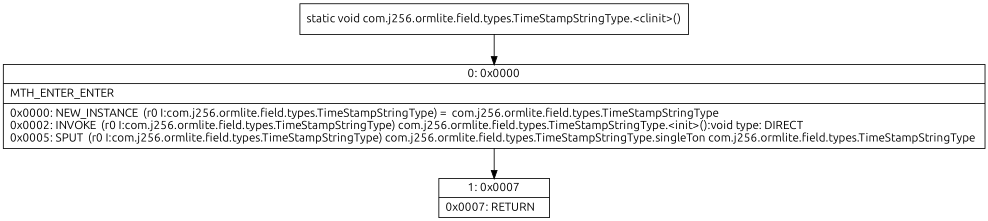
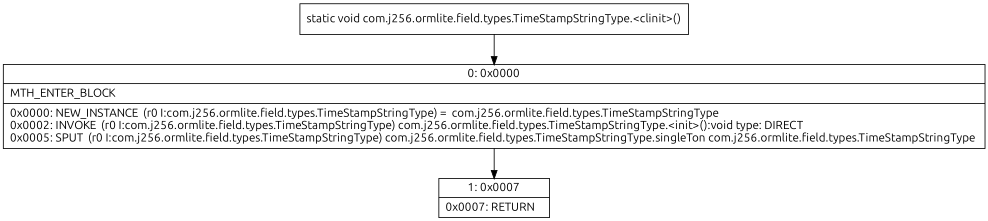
(62, 93) -> (63, 93)
